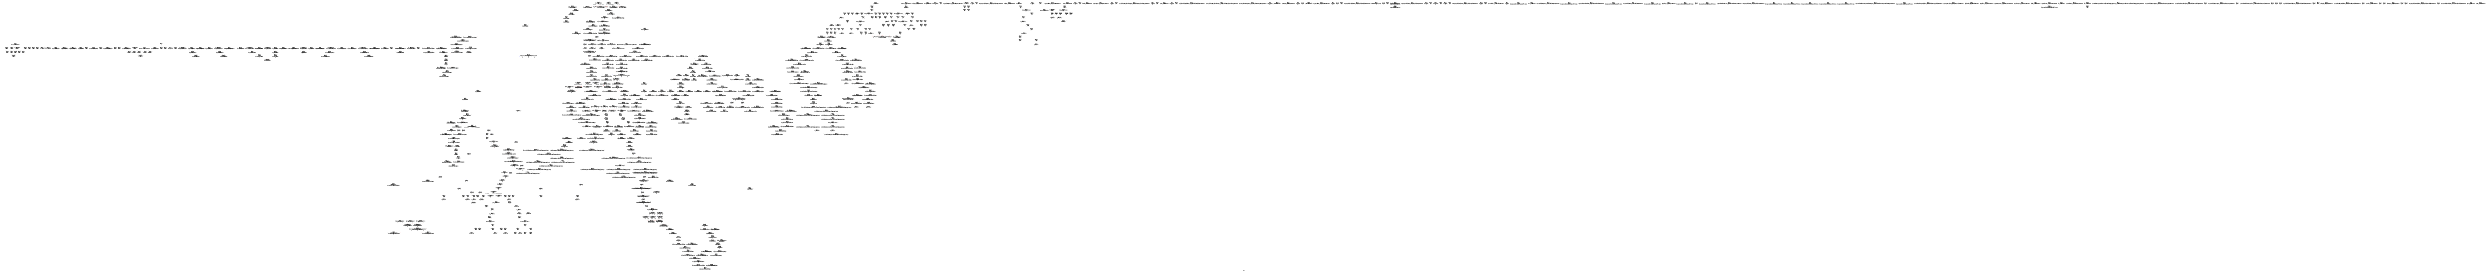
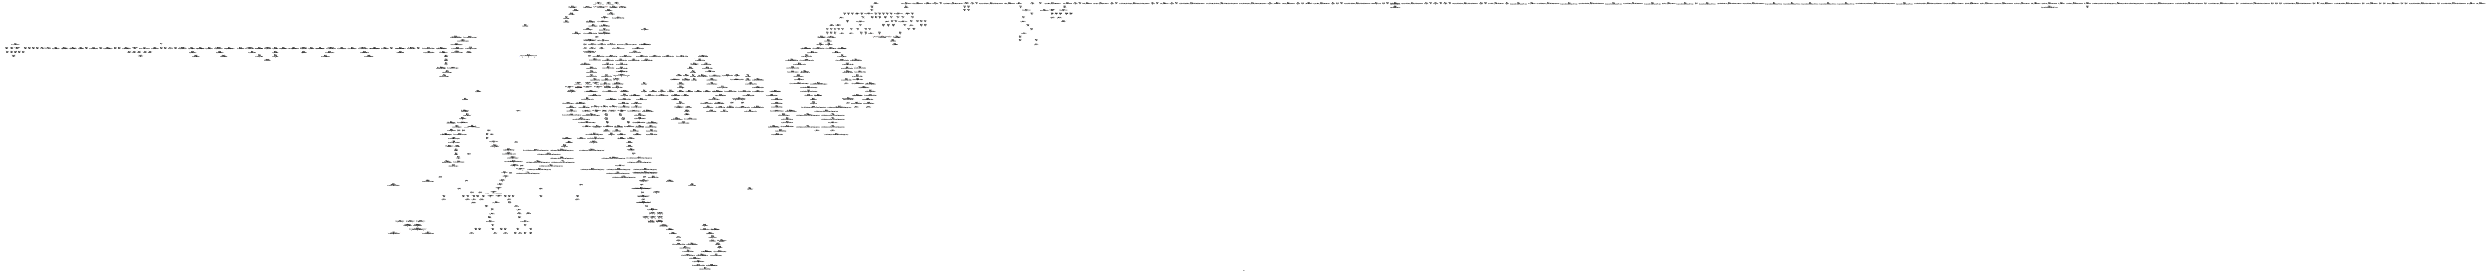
none -> (714, 99)
